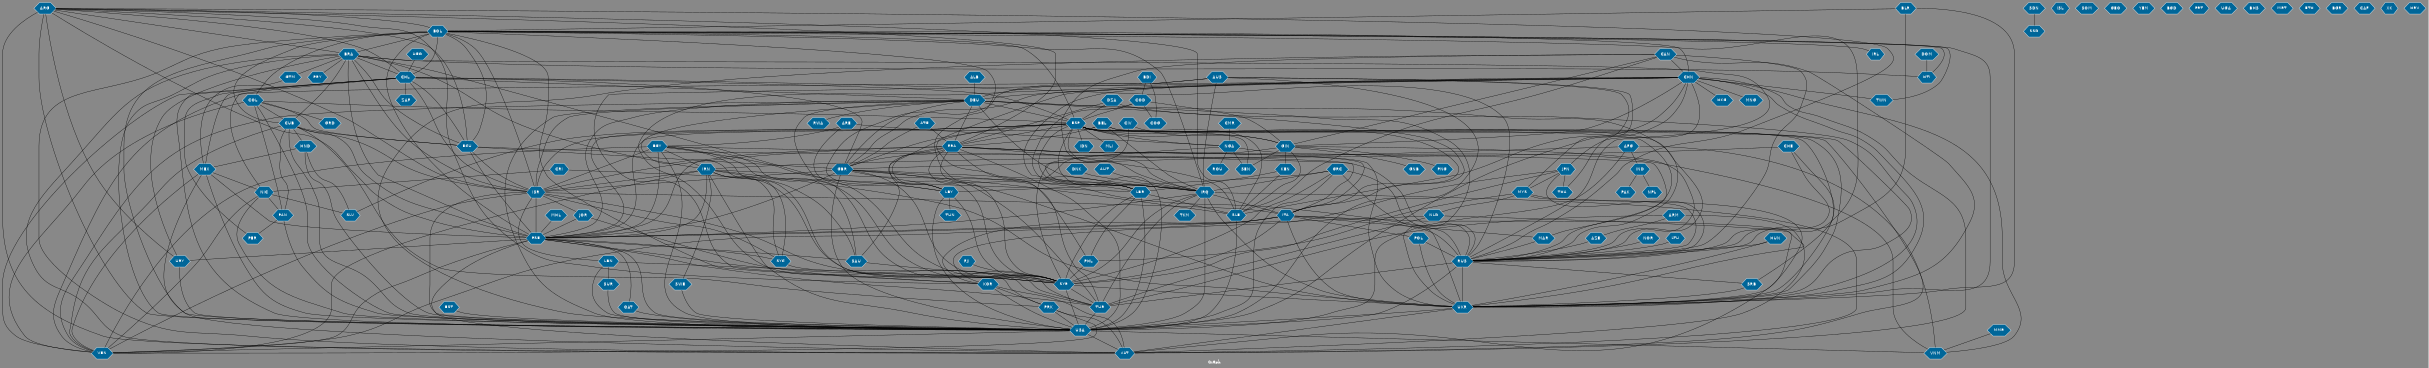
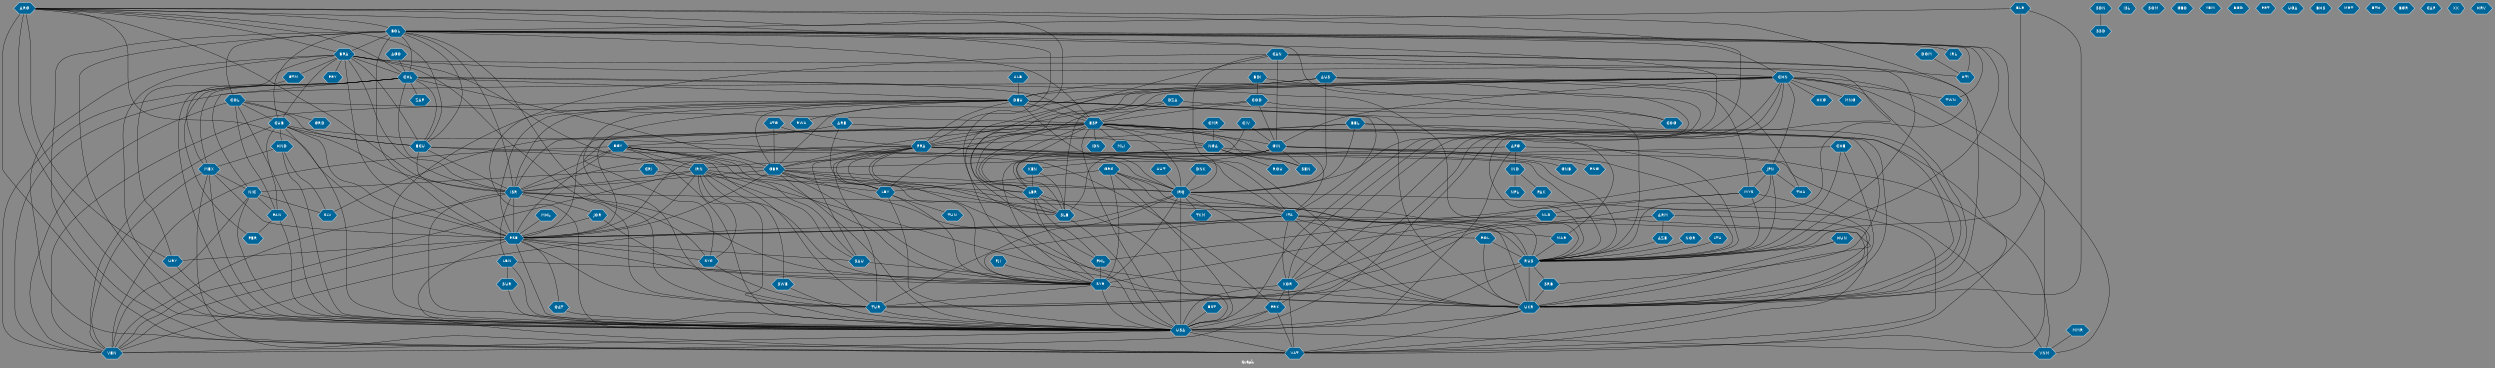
(685, 139) -> (625, 223)
